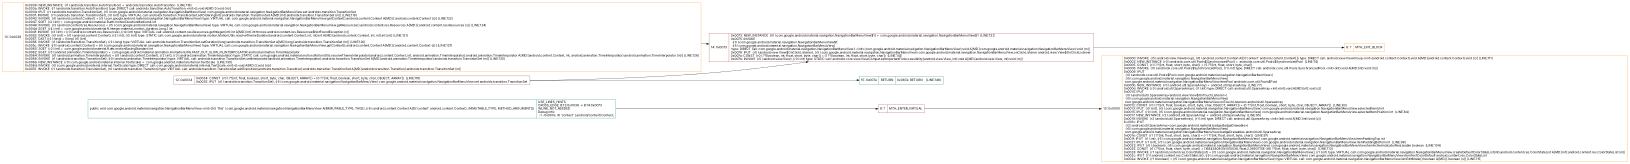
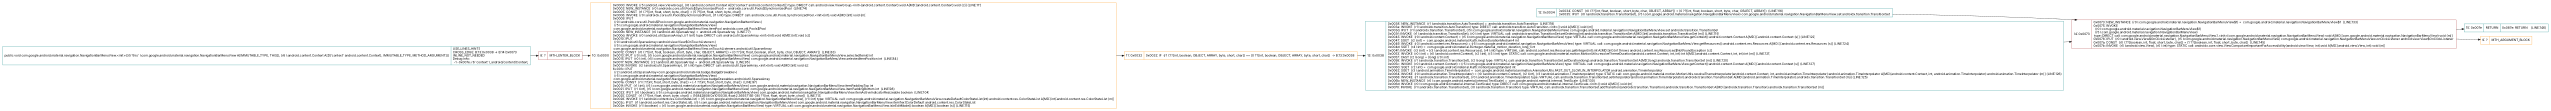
(352, 37) -> (1715, 56)
(1369, 47) -> (2511, 40)
none -> (1241, 56)
(352, 80) -> (1715, 13)
(693, 80) -> (2459, 29)
(906, 109) -> (565, 56)
